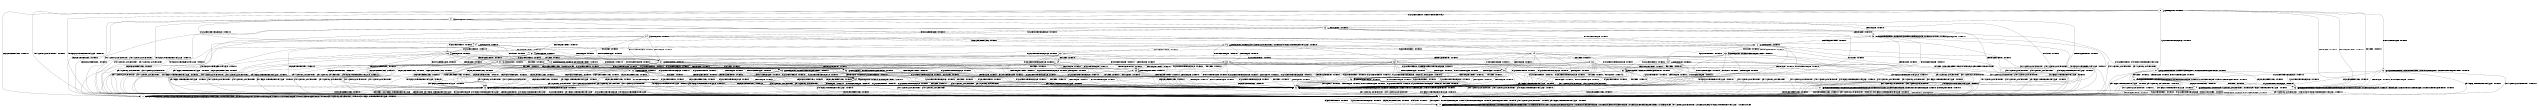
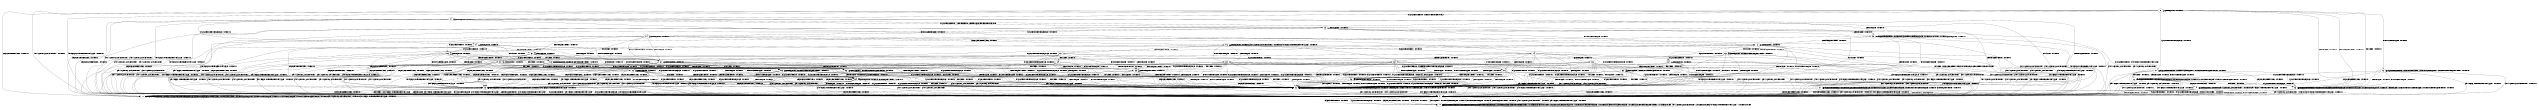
none -> (888, 24)
(1166, 49) -> (1166, 49)
(1583, 58) -> (1583, 58)
(1648, 59) -> (1695, 54)
(558, 66) -> (558, 66)
(542, 75) -> (542, 75)
